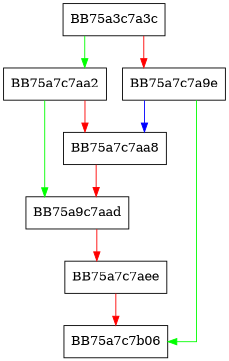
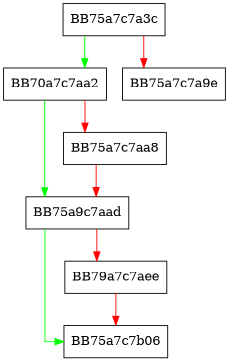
(114, 20) -> (114, 20)
(55, 84) -> (55, 84)
(144, 112) -> none
(197, 231) -> (45, 290)
(116, 277) -> (116, 277)
